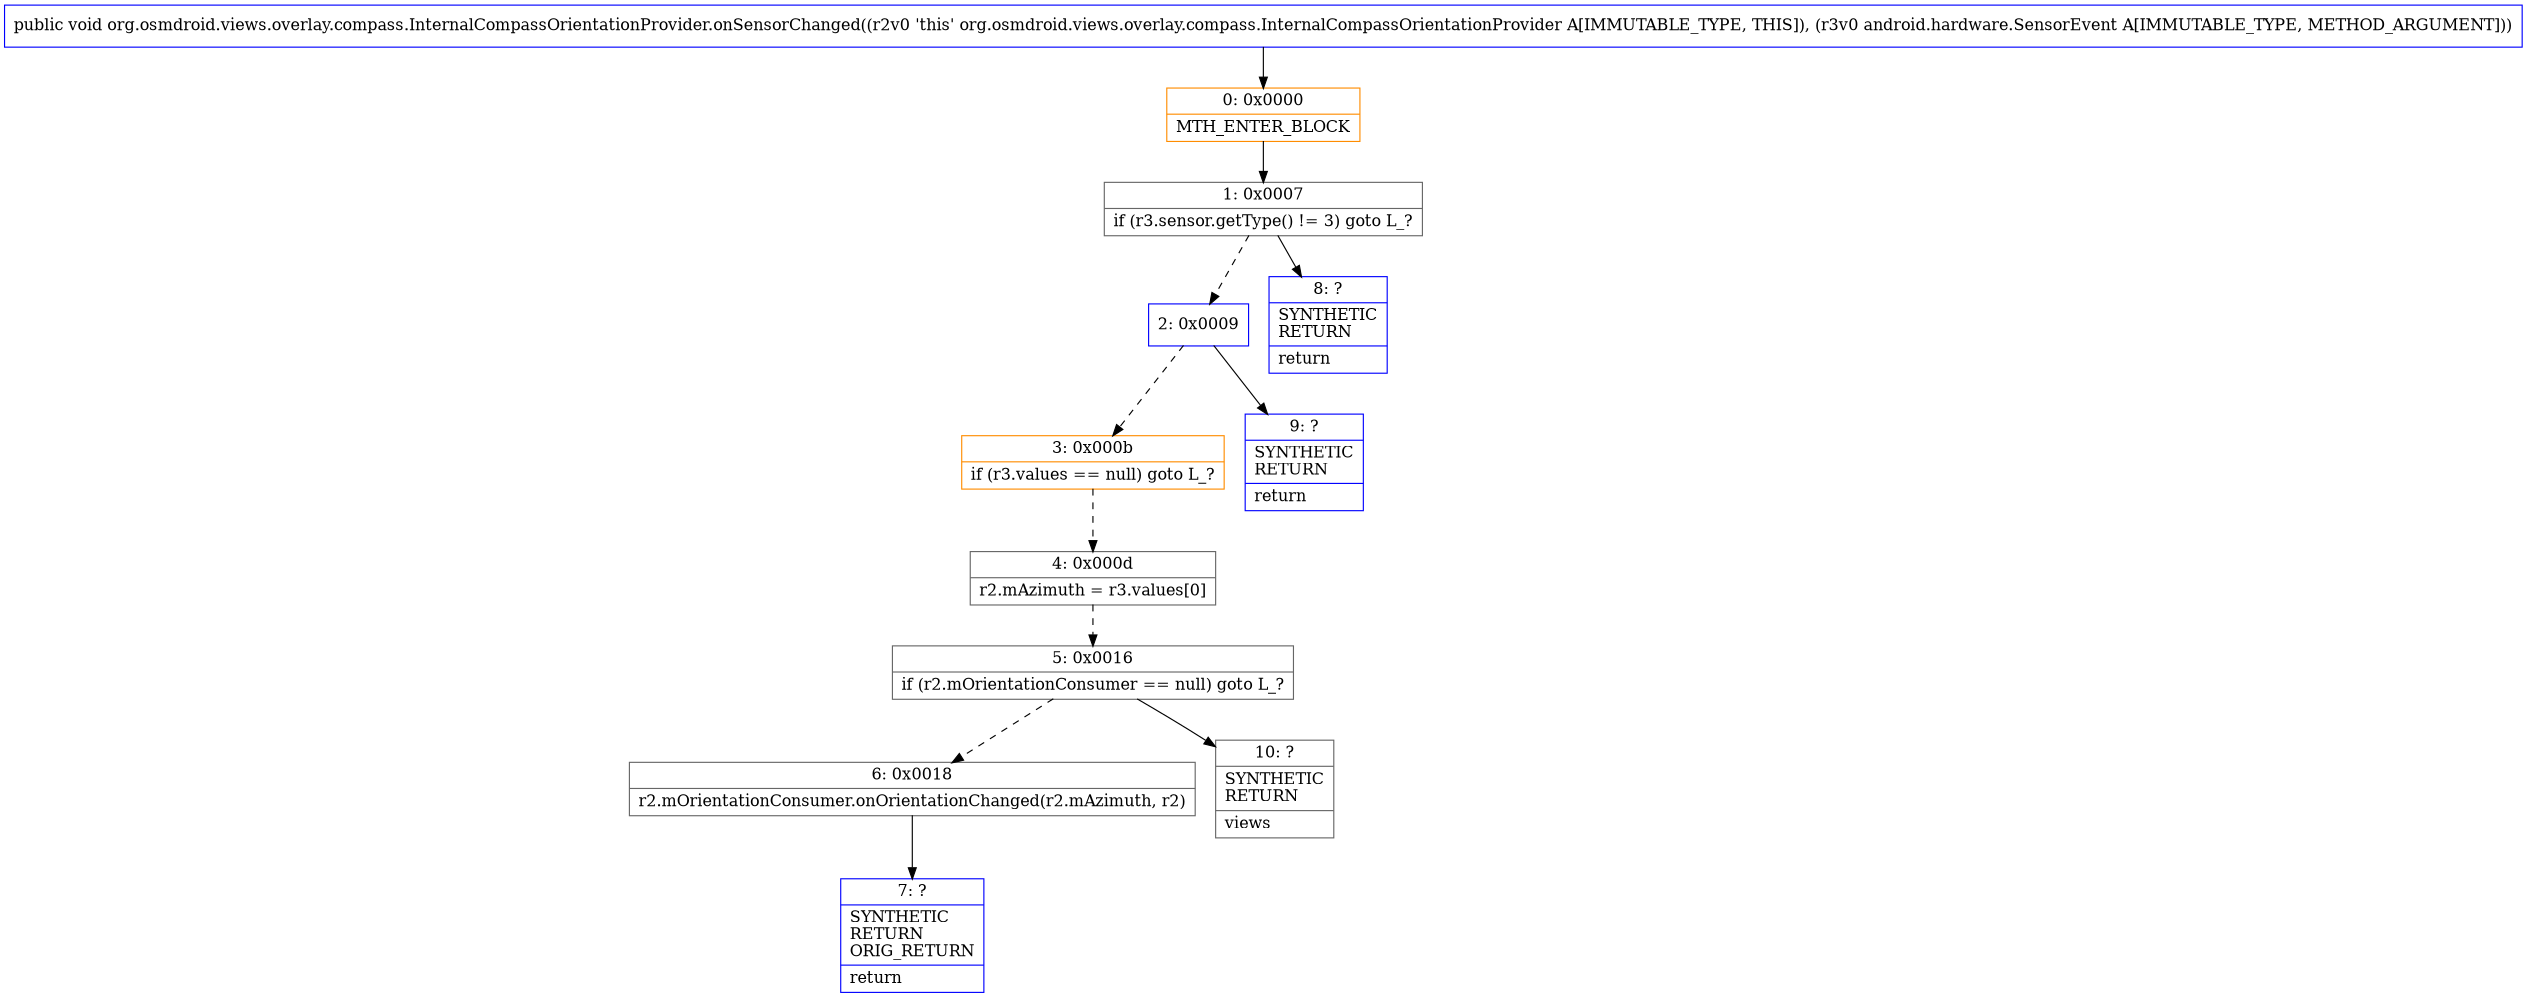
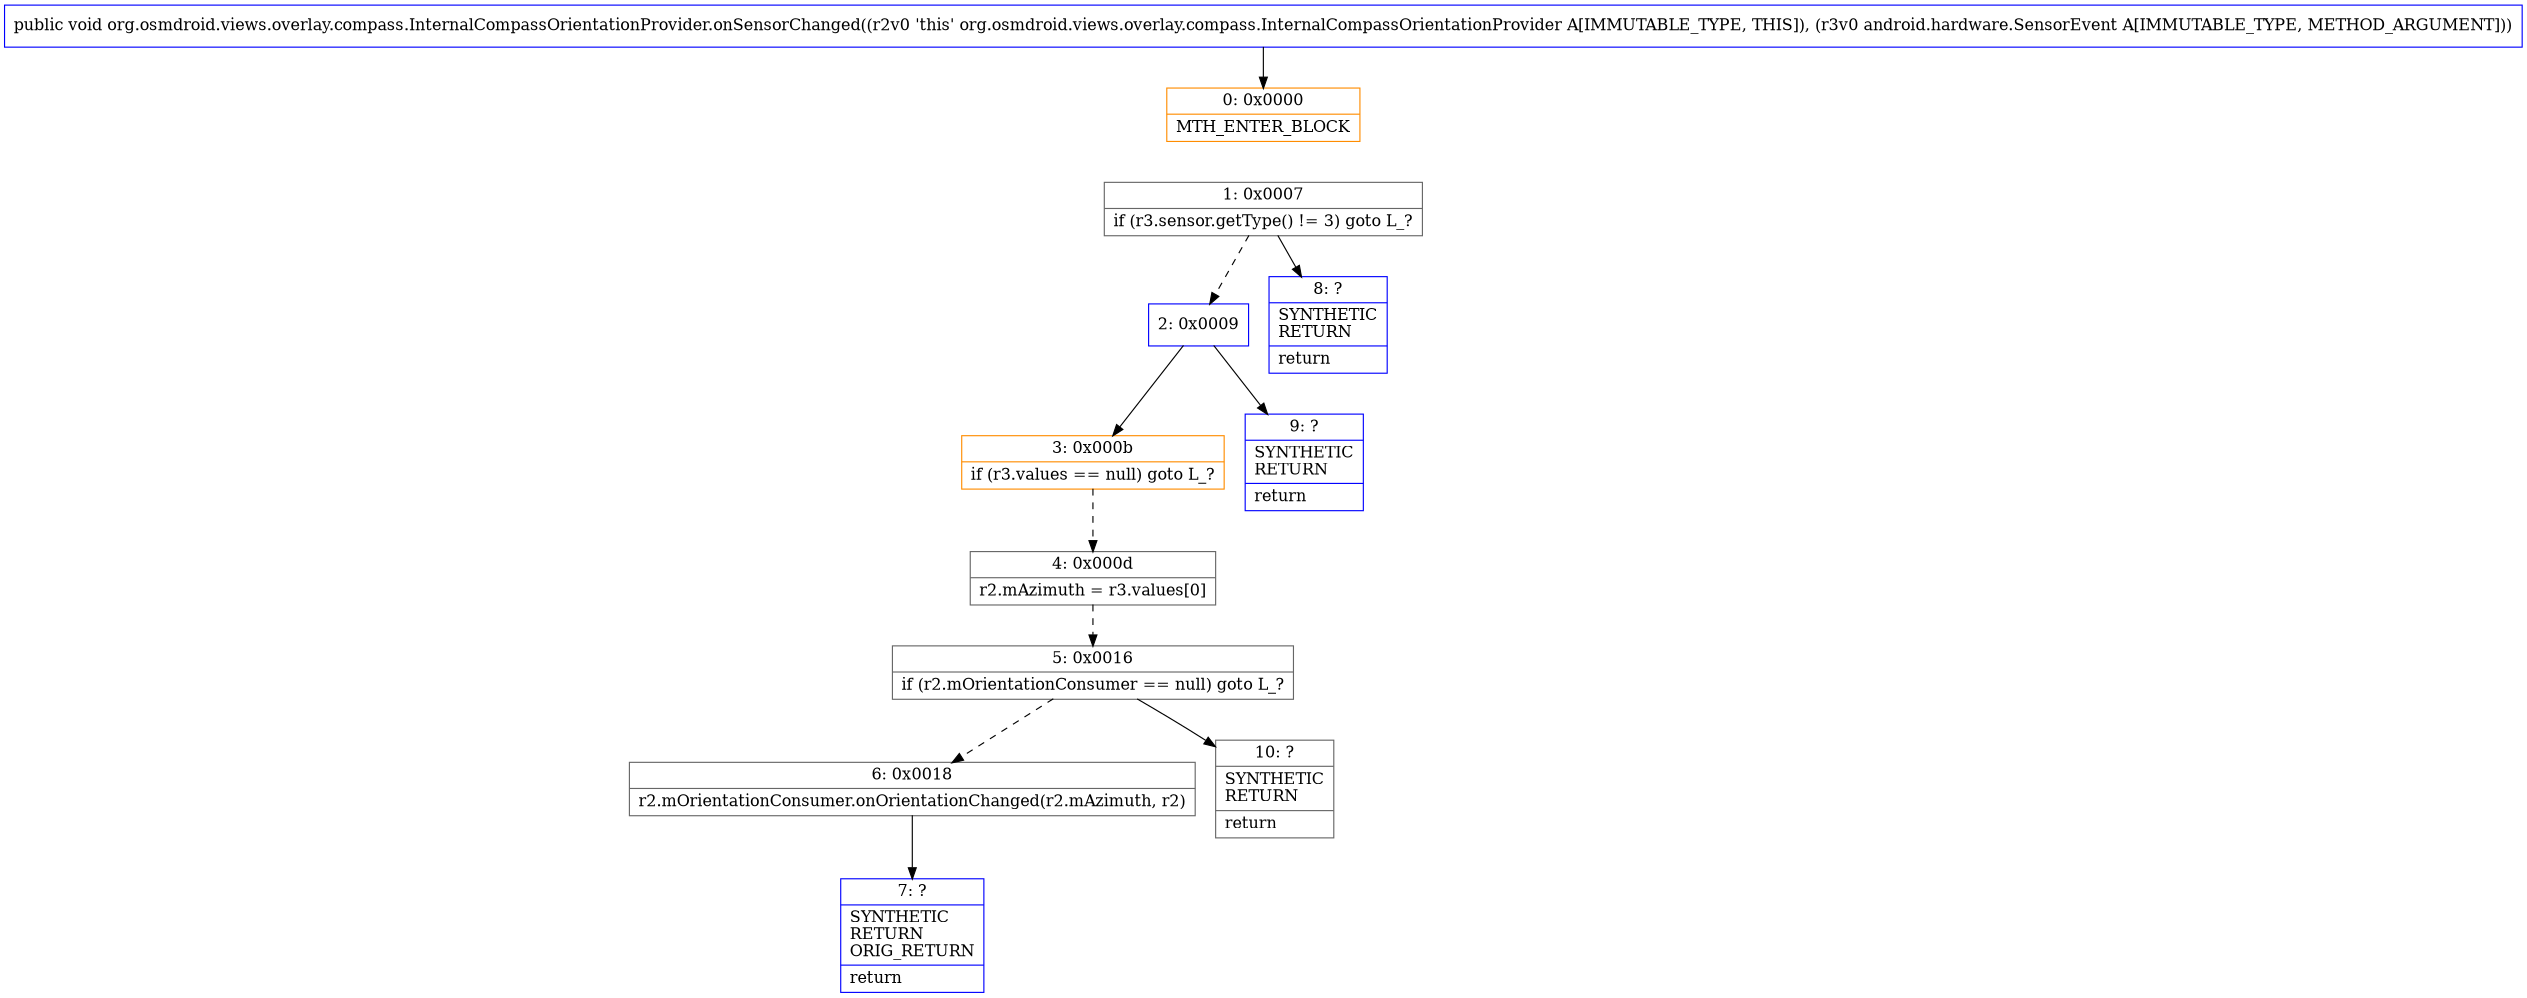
(1263, 156) -> none
(1152, 386) -> (1152, 386)
(1248, 824) -> (1251, 824)
